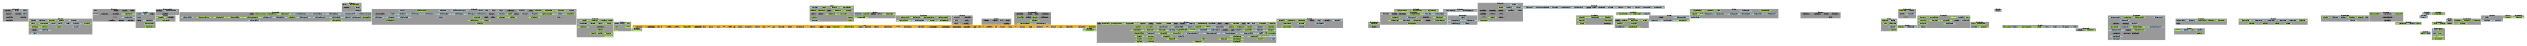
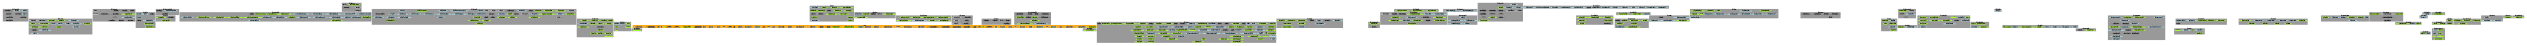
(1594, 8) -> (1596, 8)
(2450, 21) -> (2450, 21)
